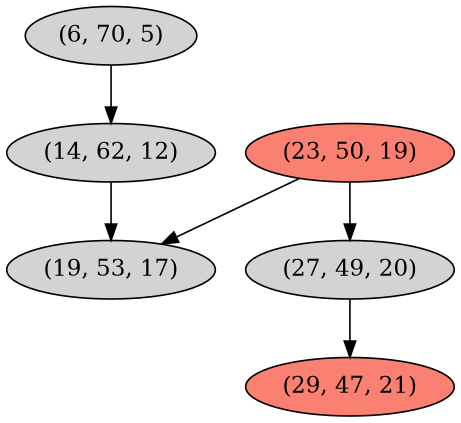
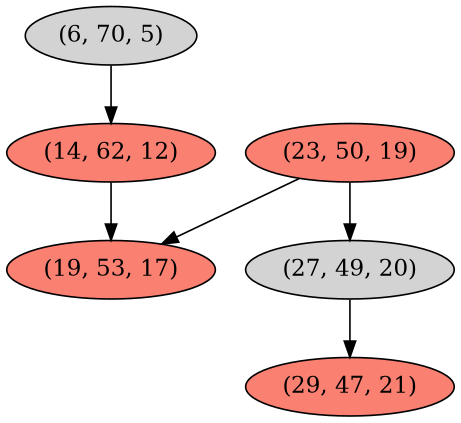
(111, 153) -> (111, 153)
(111, 270) -> (111, 270)
